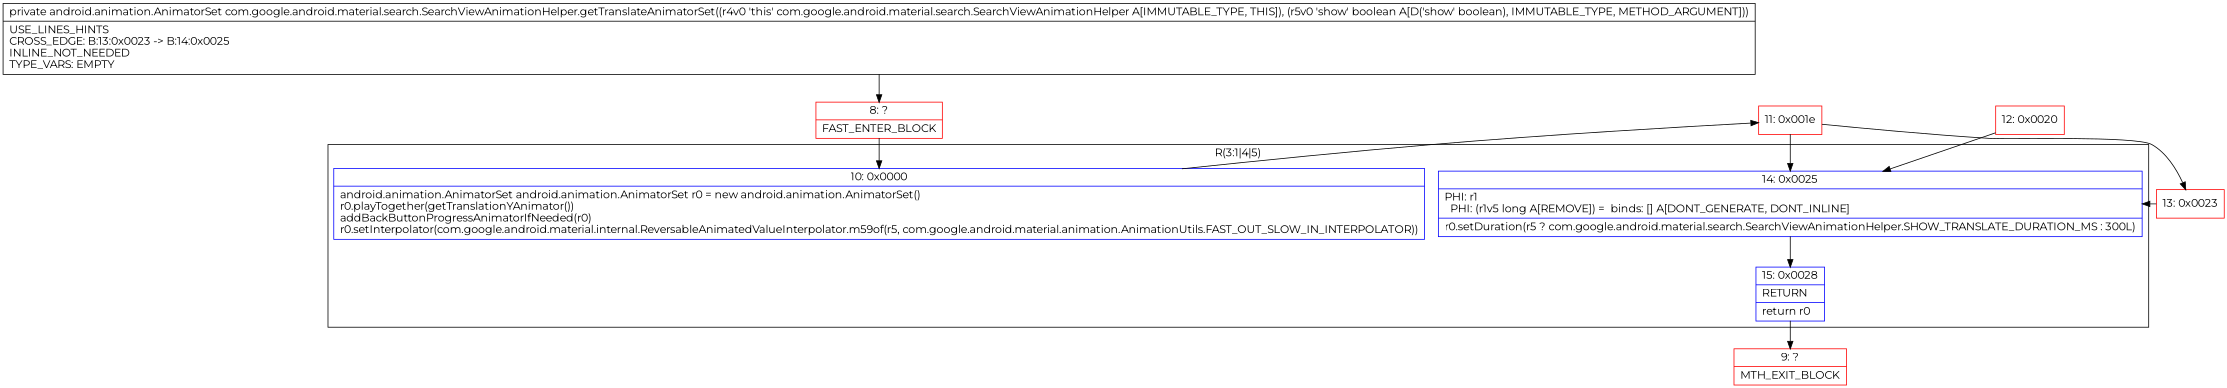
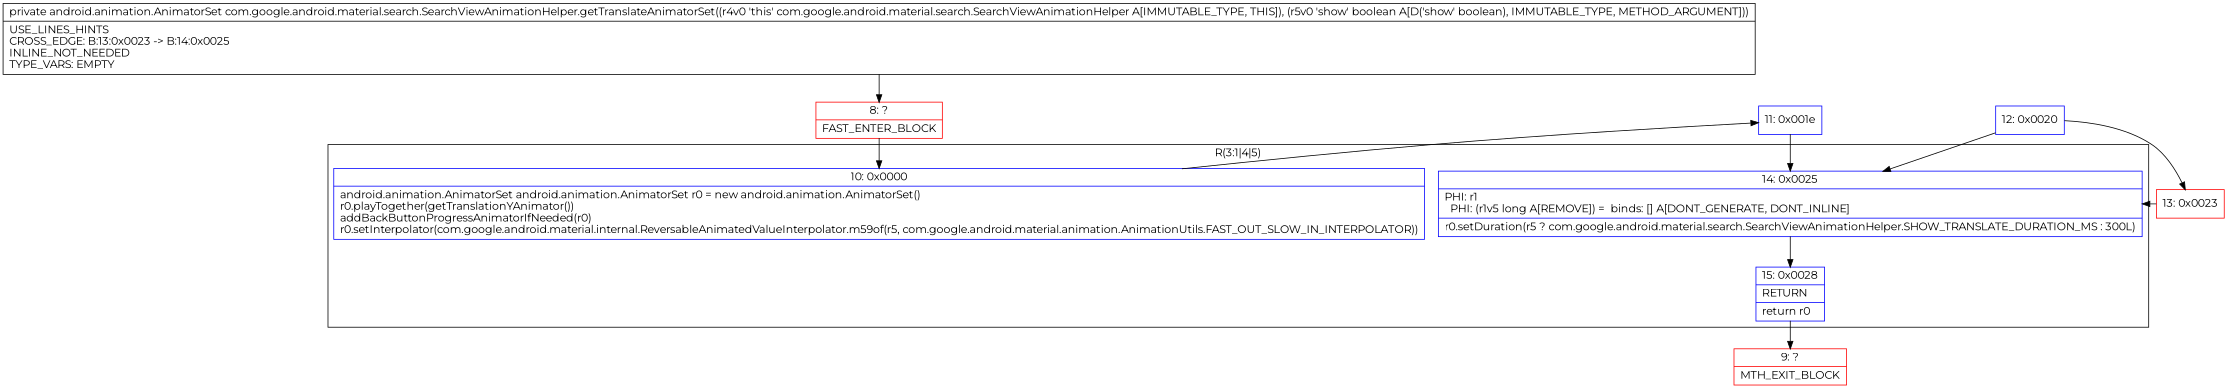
(1790, 120) -> (1790, 120)
(2030, 120) -> (2030, 120)
(2012, 139) -> (2133, 135)
